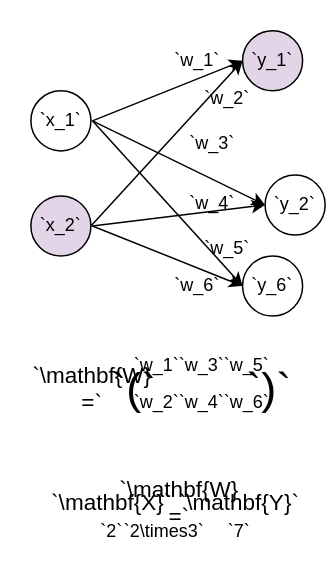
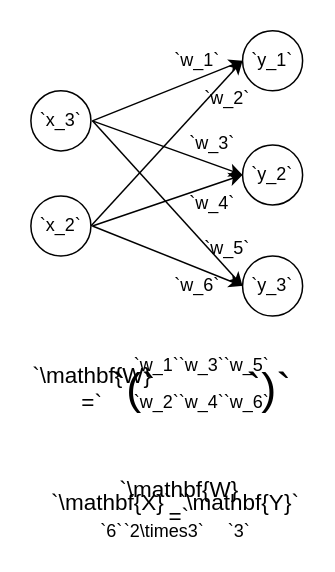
(272, 61) -> (272, 61)
(61, 121) -> (61, 121)
(295, 205) -> (272, 175)
(61, 226) -> (61, 226)
(272, 286) -> (272, 286)
(112, 532) -> (112, 532)
(239, 532) -> (239, 532)
